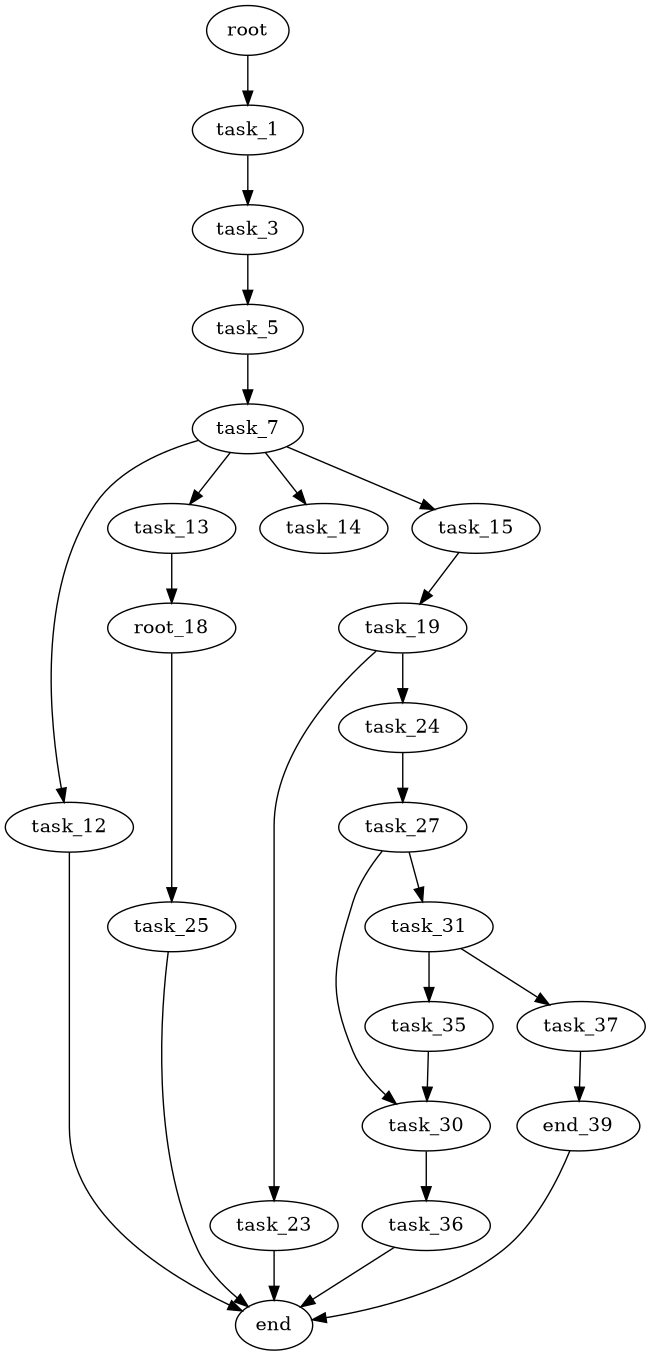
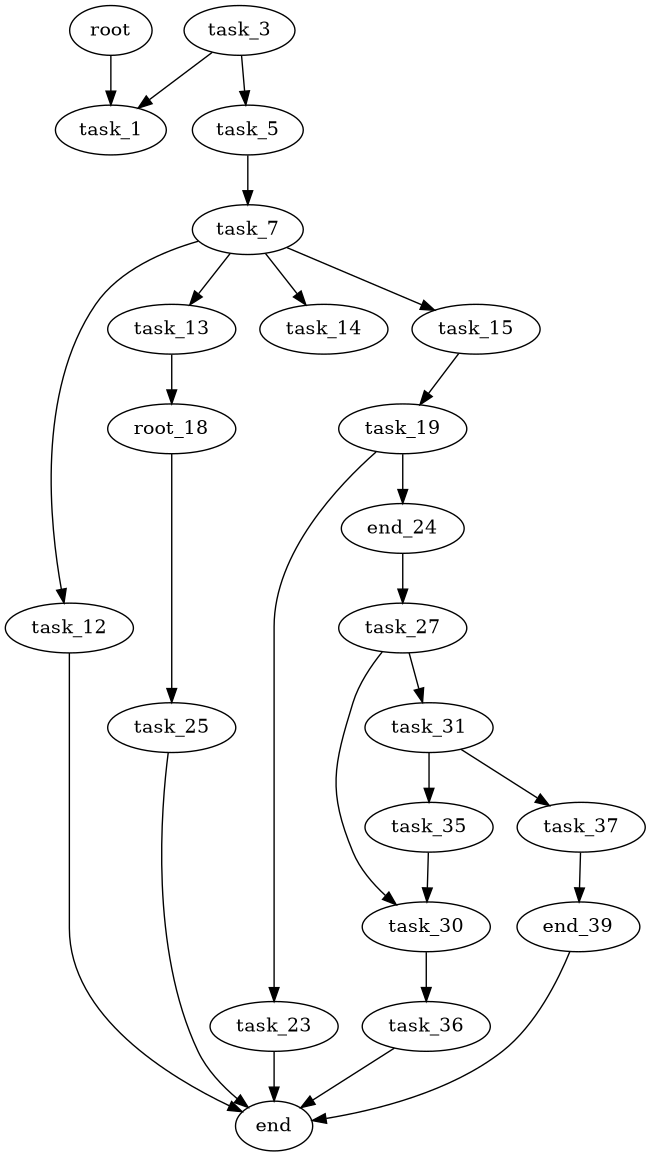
(248, 173) -> (181, 76)
(403, 728) -> (403, 528)
